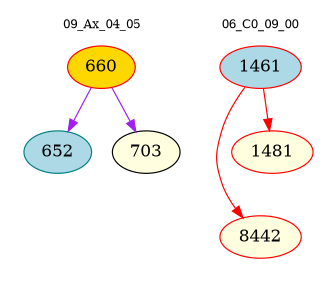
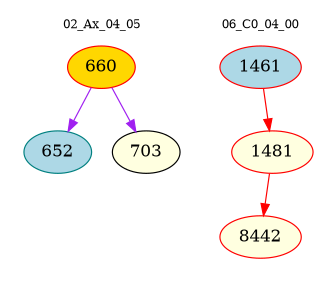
(102, 25) -> (102, 25)
(261, 25) -> (261, 25)
(218, 147) -> (267, 189)
